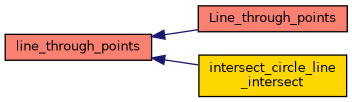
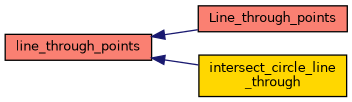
(273, 76) -> (273, 76)
